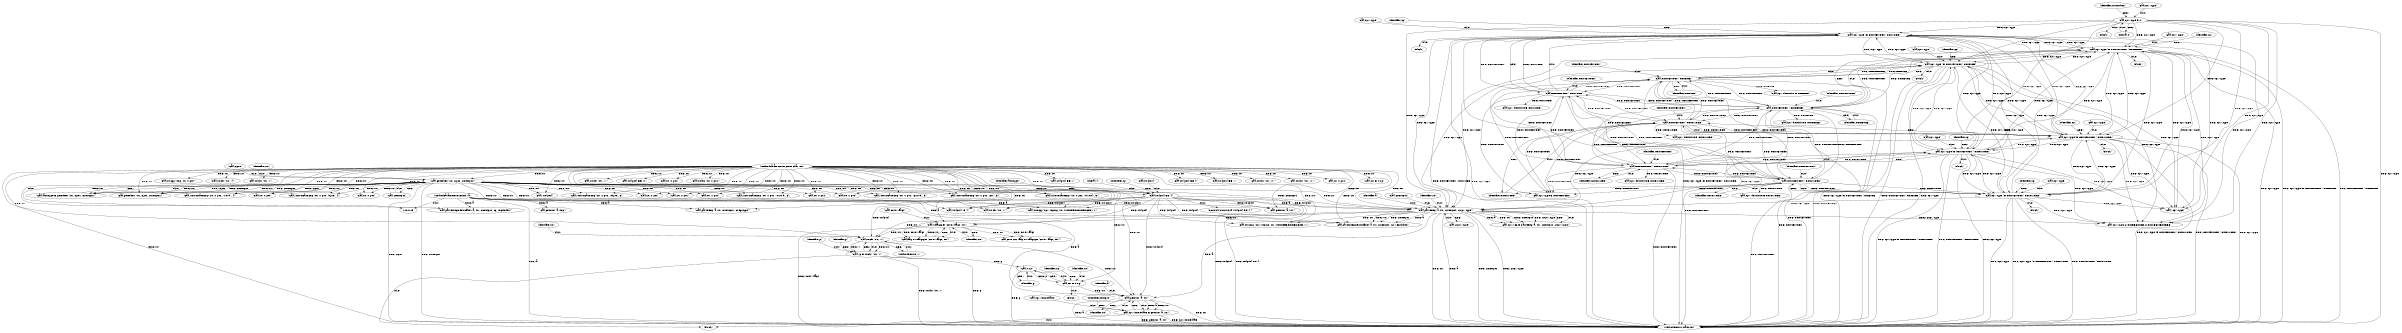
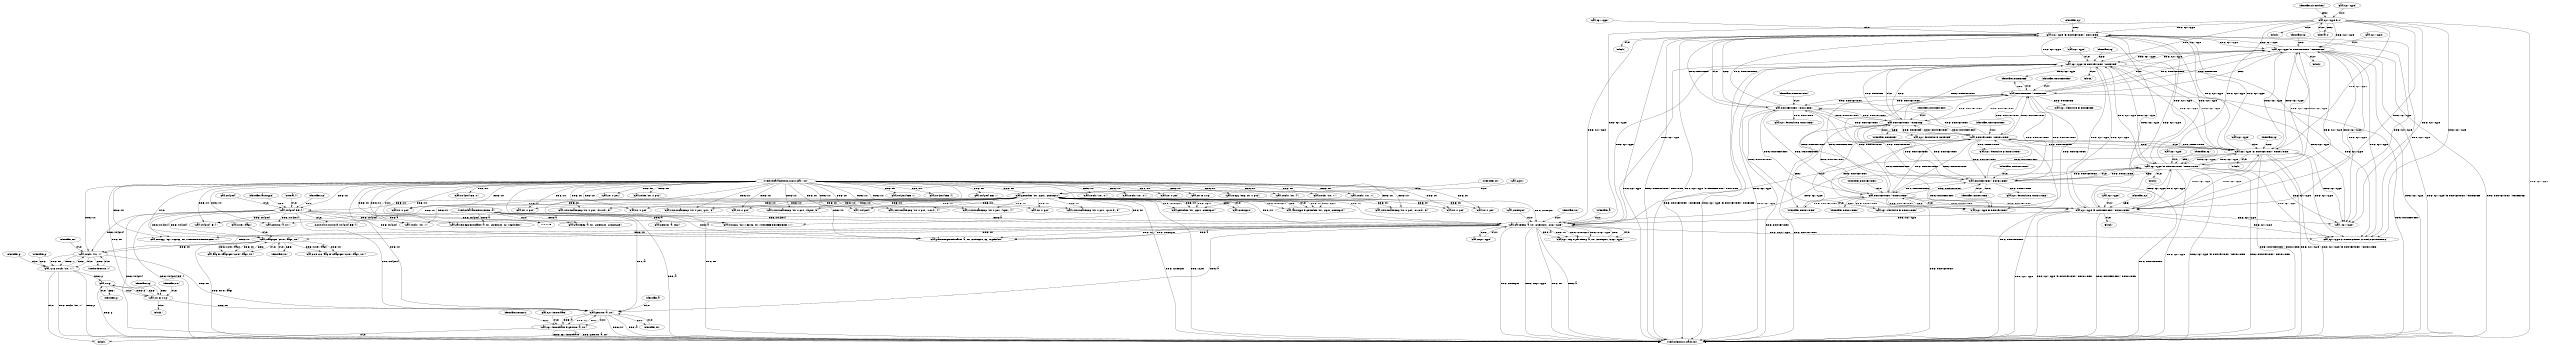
(1900, 57) -> (2052, 71)
(1020, 196) -> (163, 210)
